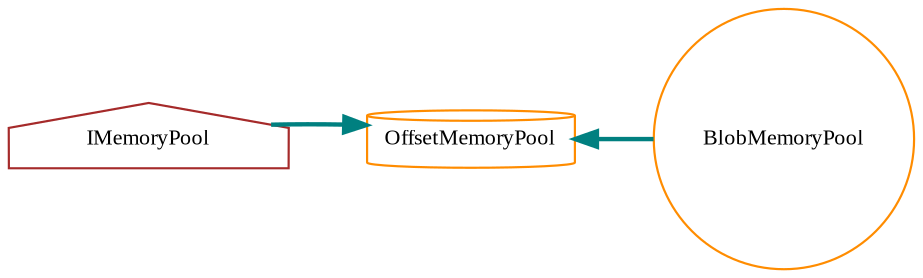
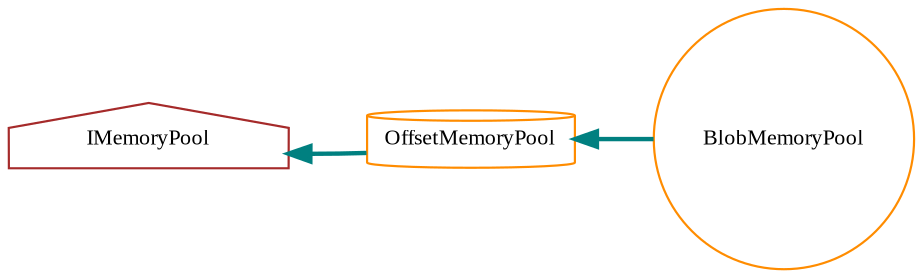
(307, 124) -> (339, 154)
